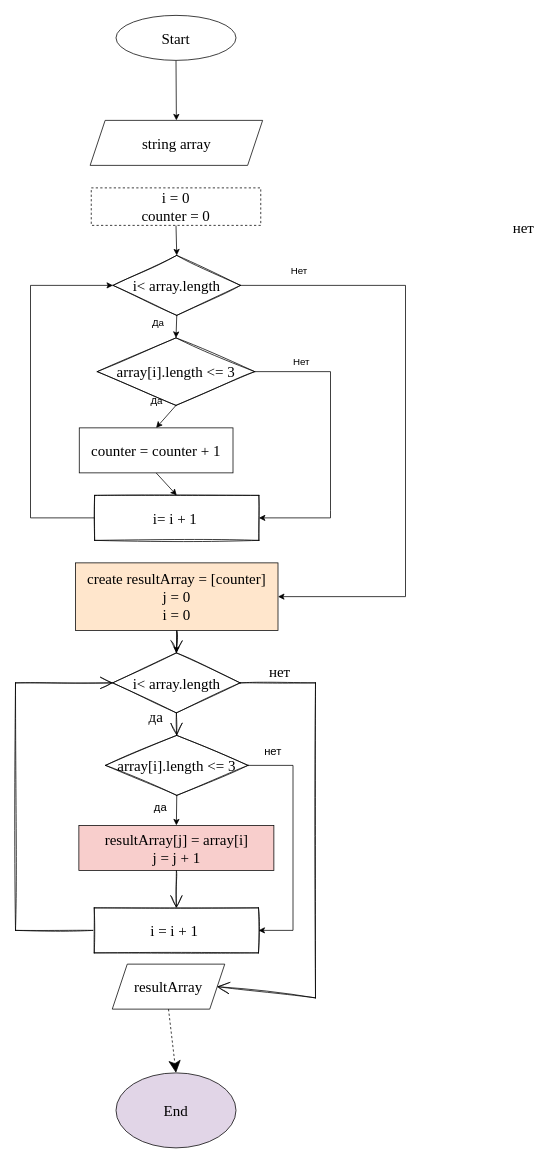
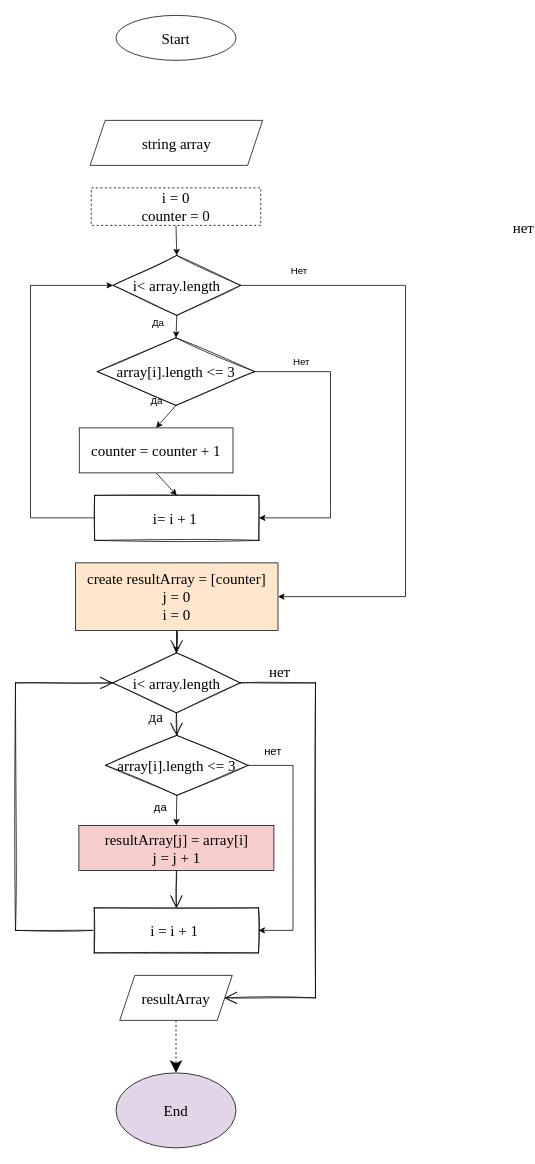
(176, 101) -> none
(168, 987) -> (176, 998)
